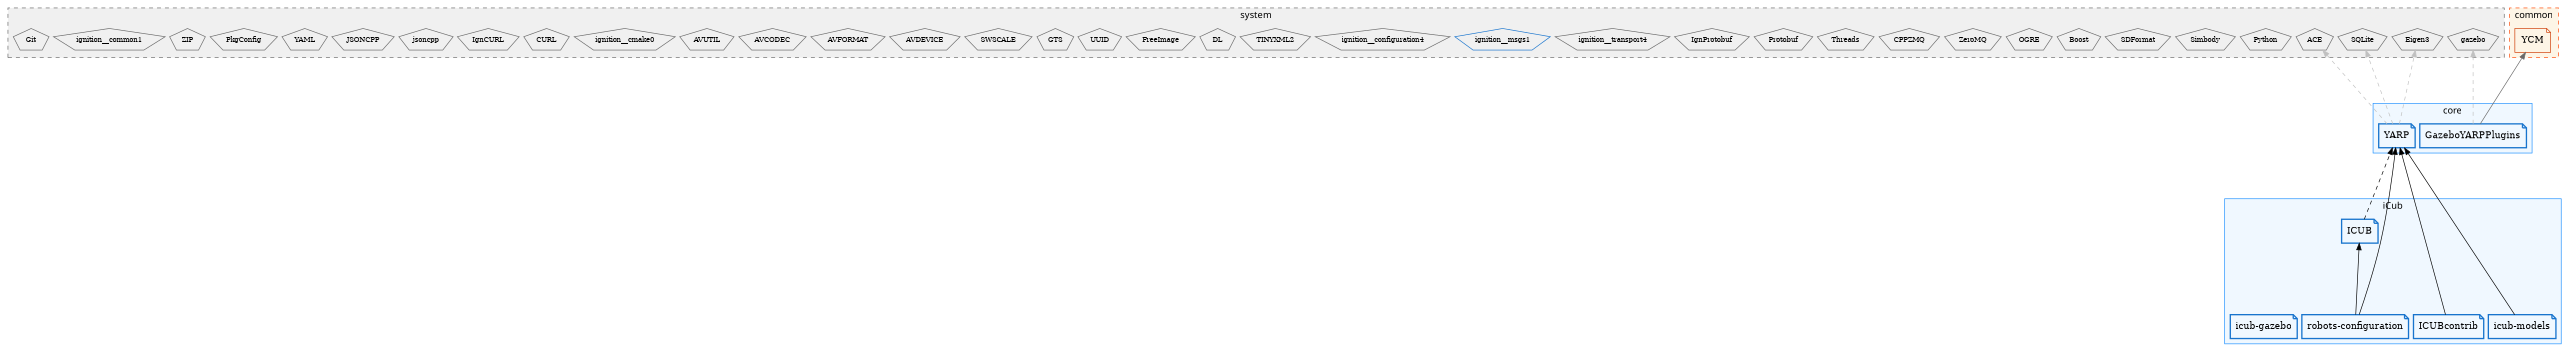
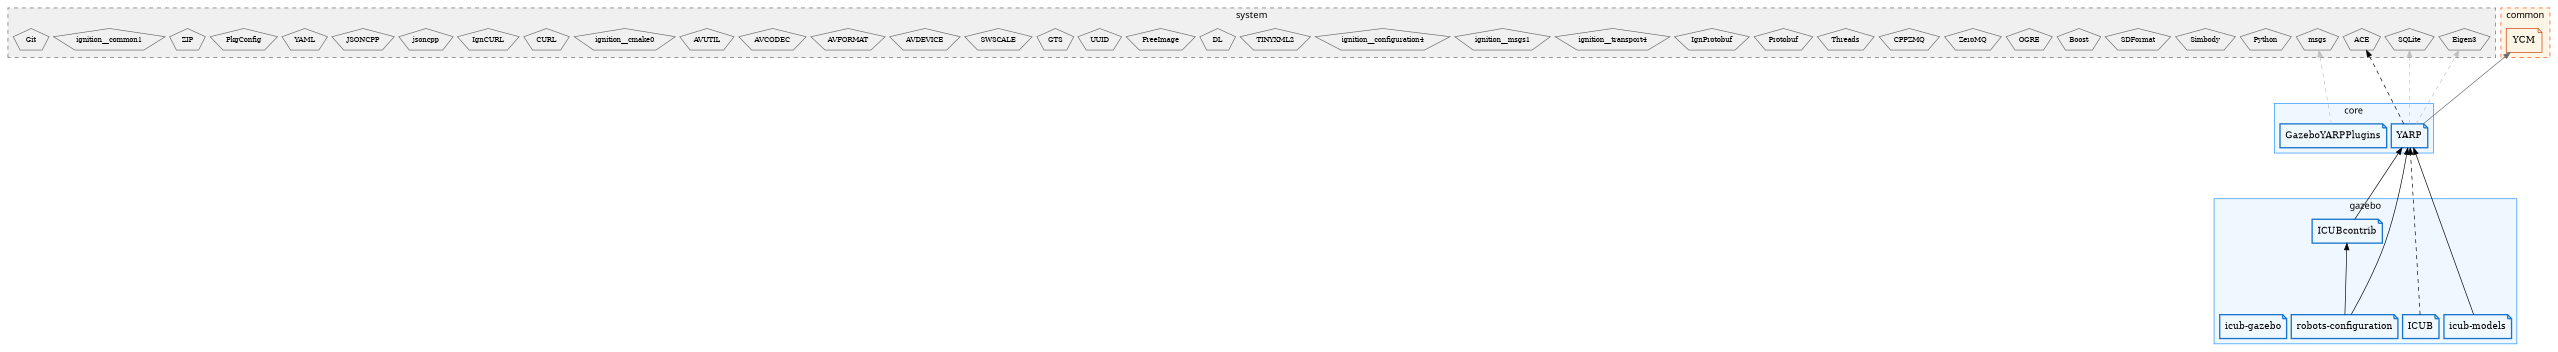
(1503, 40) -> (1503, 40)
(2473, 40) -> (2317, 40)
(2357, 90) -> (2387, 90)
(2501, 91) -> (2464, 90)
(2393, 206) -> (2365, 206)
(2357, 282) -> (2346, 282)
